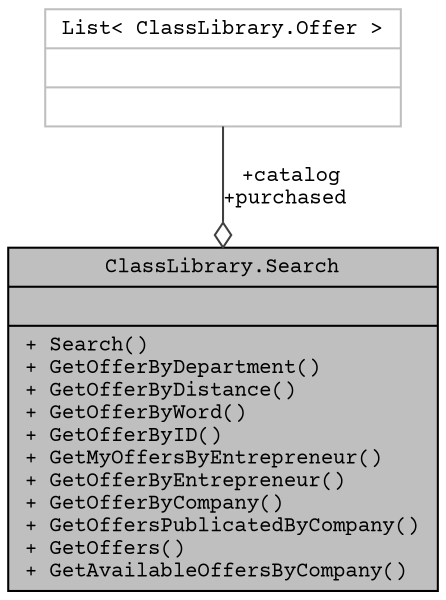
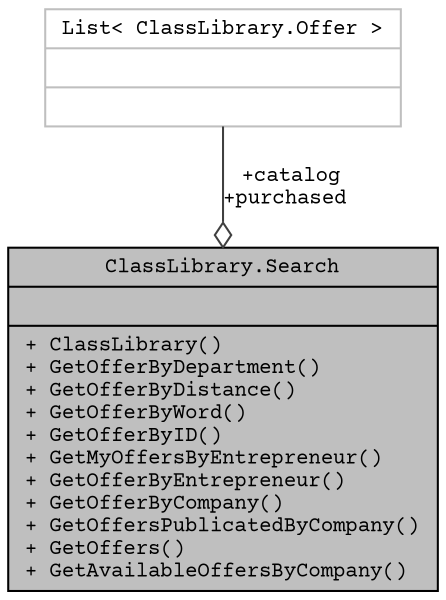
(87, 344) -> (124, 344)
